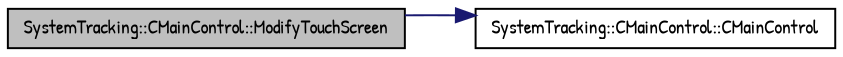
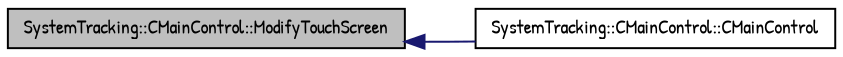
(430, 15) -> (450, 42)
